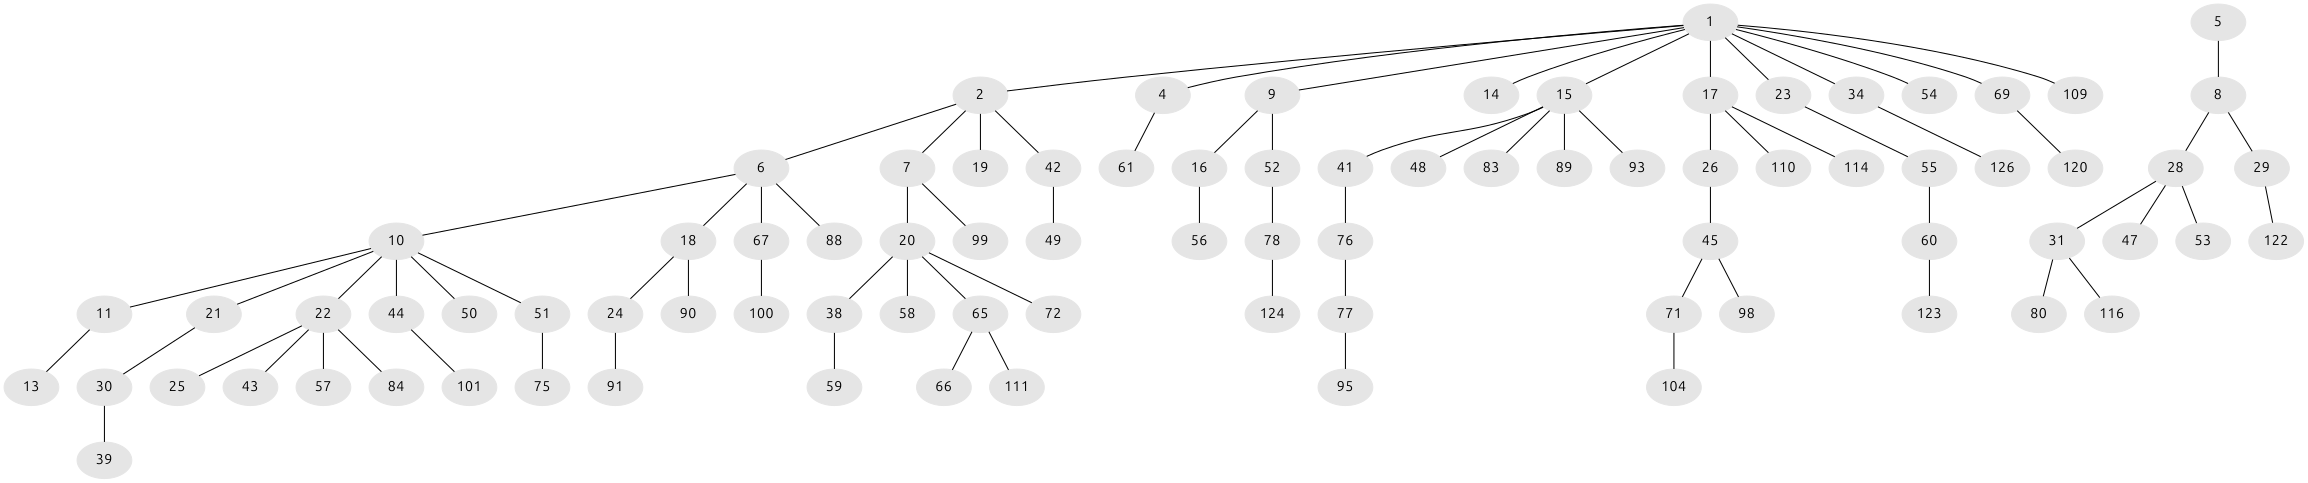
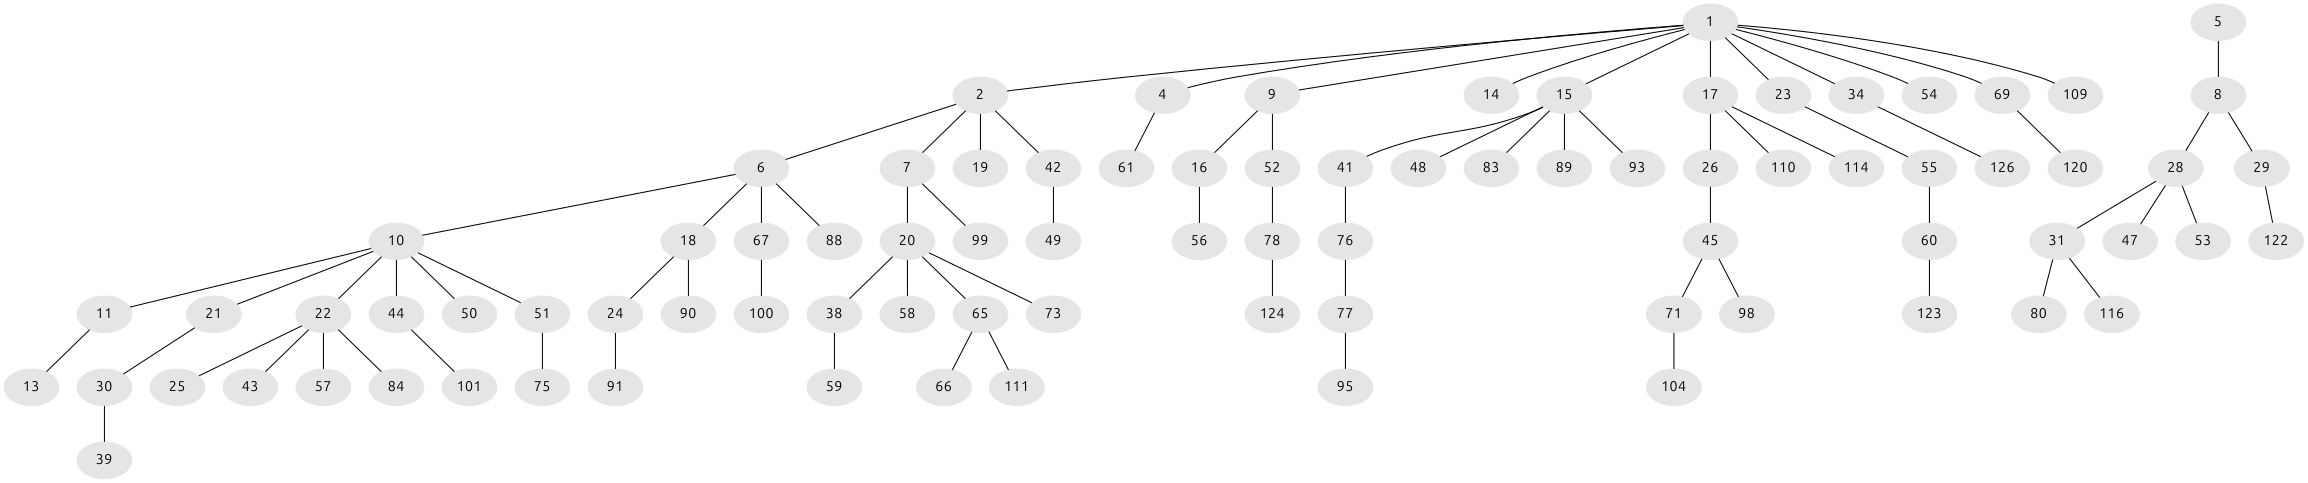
(1053, 314) -> (1053, 314)
